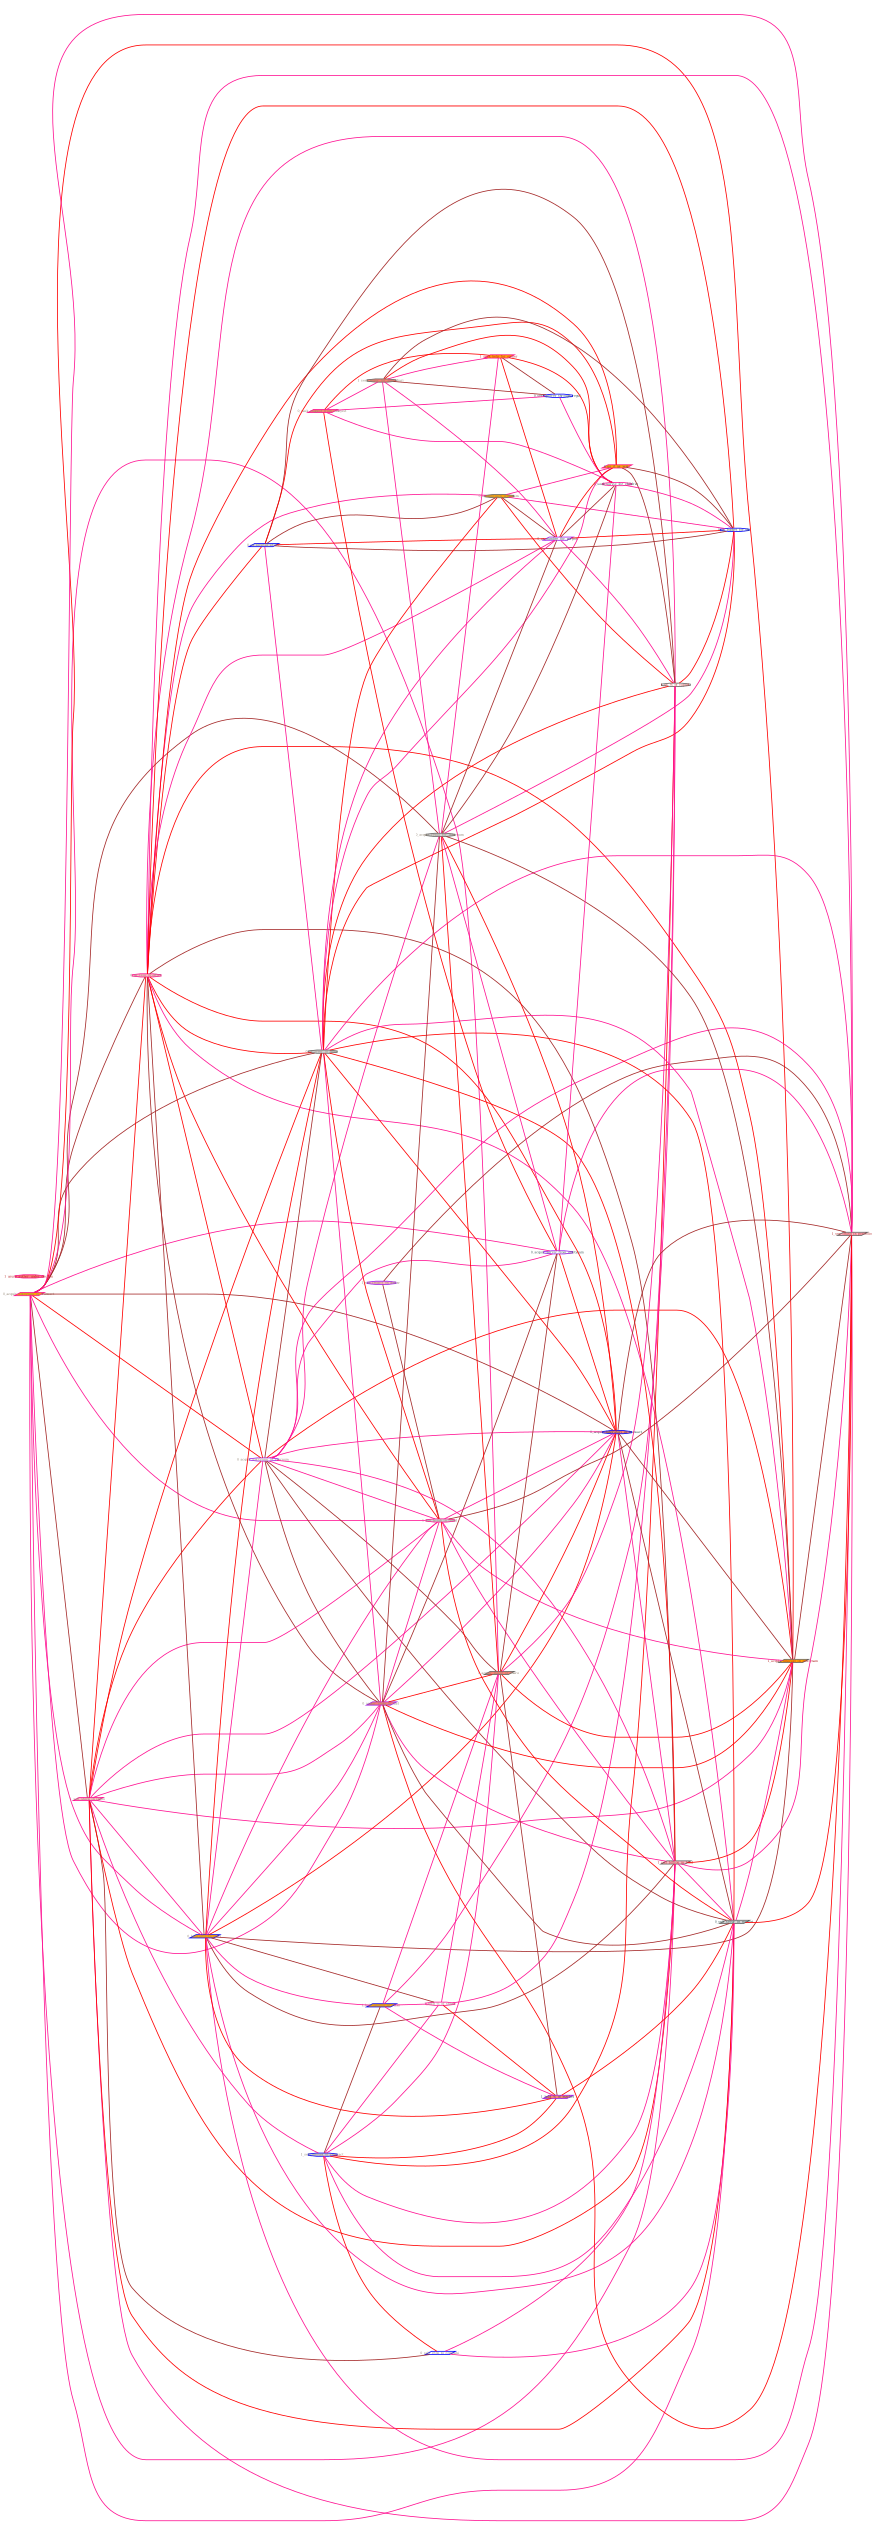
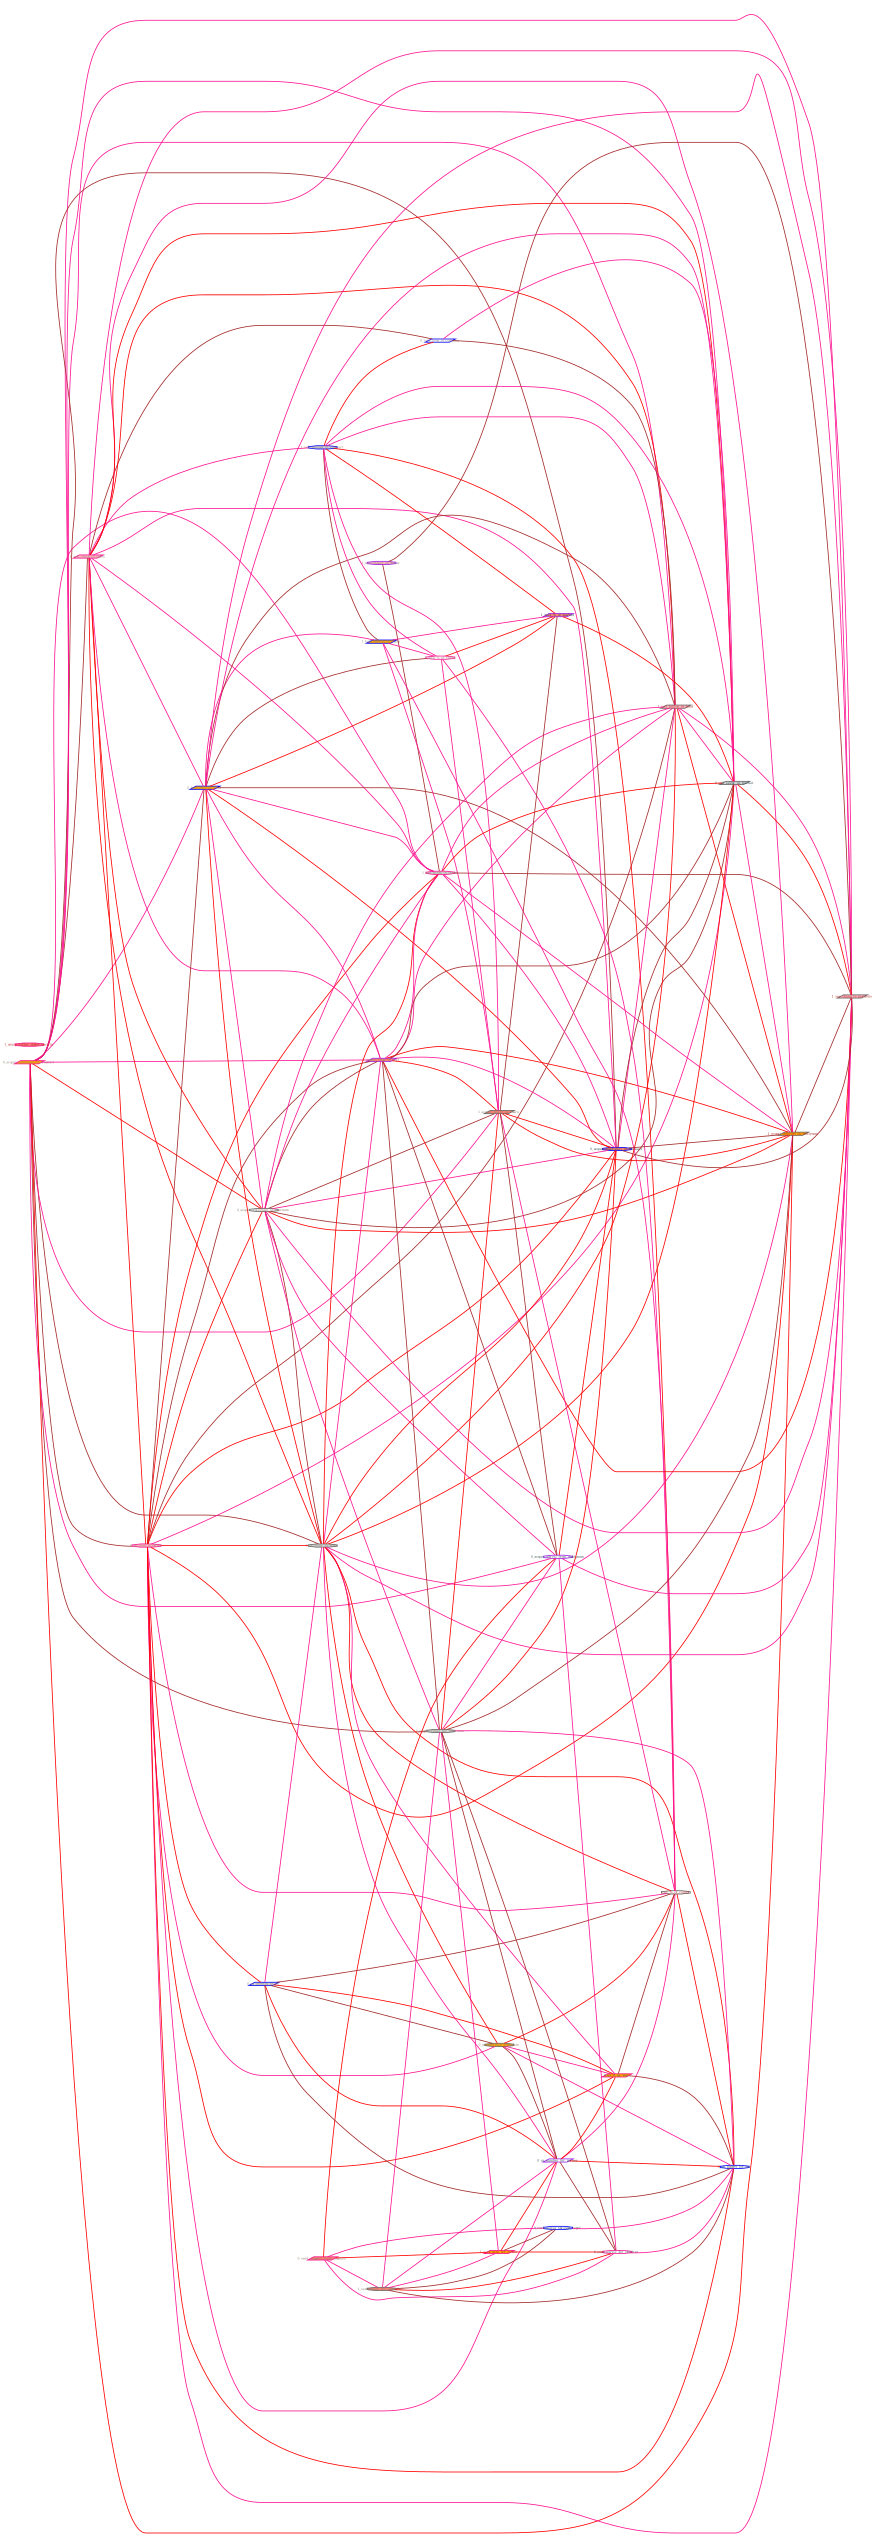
(582, 443) -> (662, 2219)
(264, 1459) -> (264, 1210)
(645, 2154) -> (640, 421)
